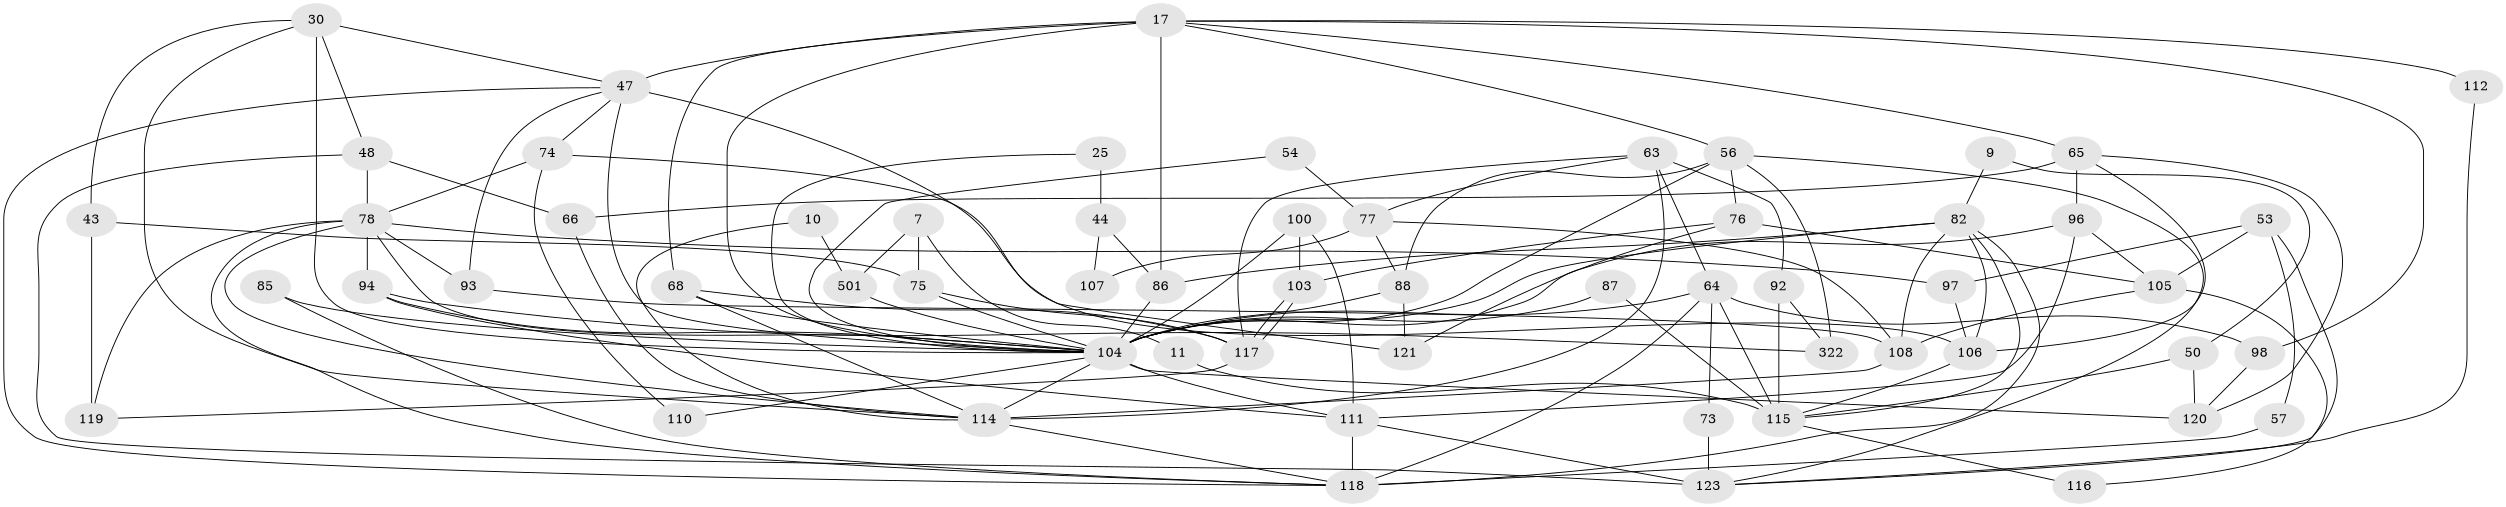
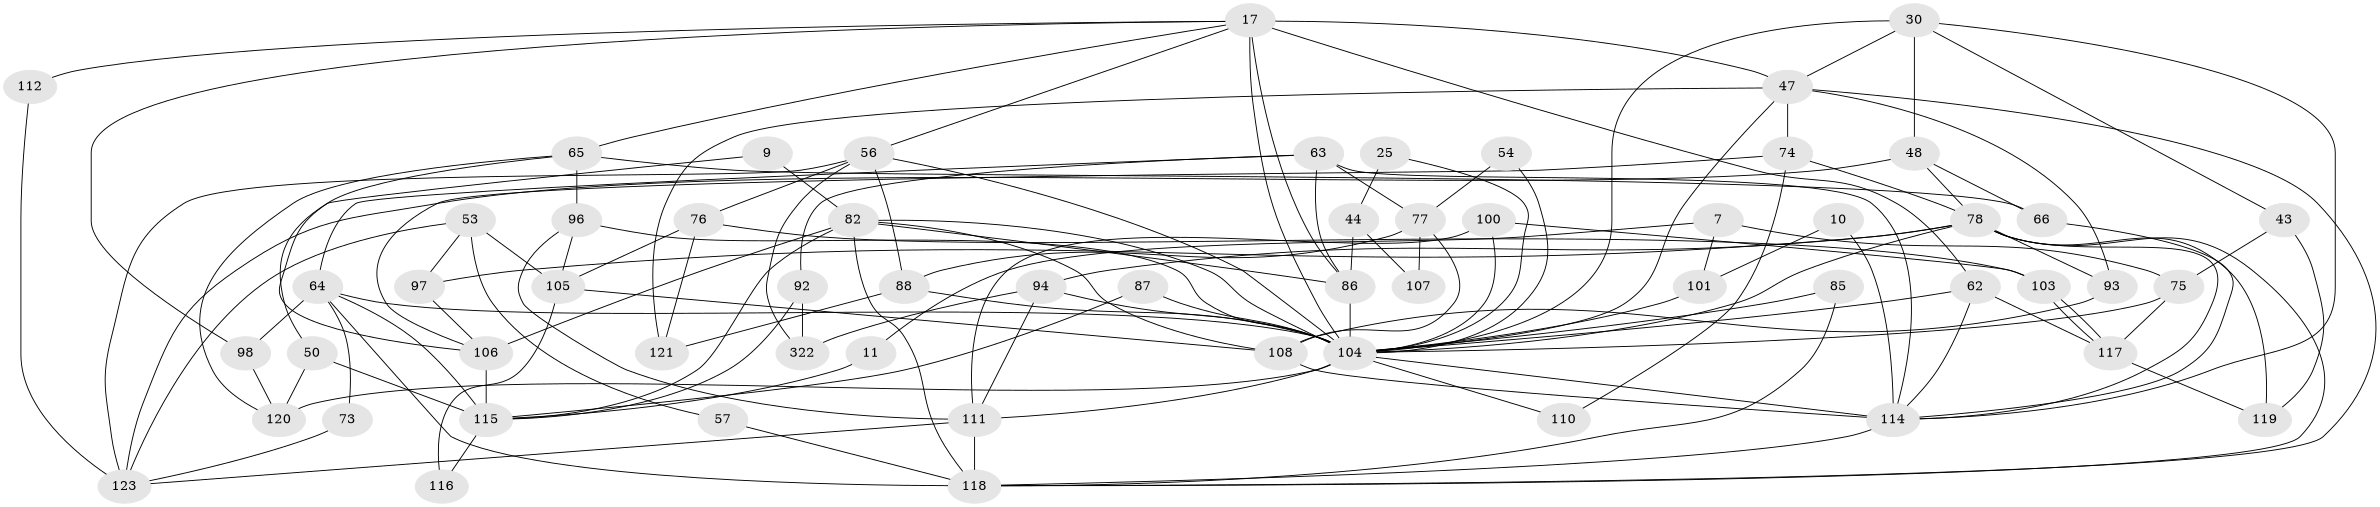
(1375, 178) -> (1318, 223)
(676, 287) -> (1975, 287)
(850, 287) -> (1700, 287)
